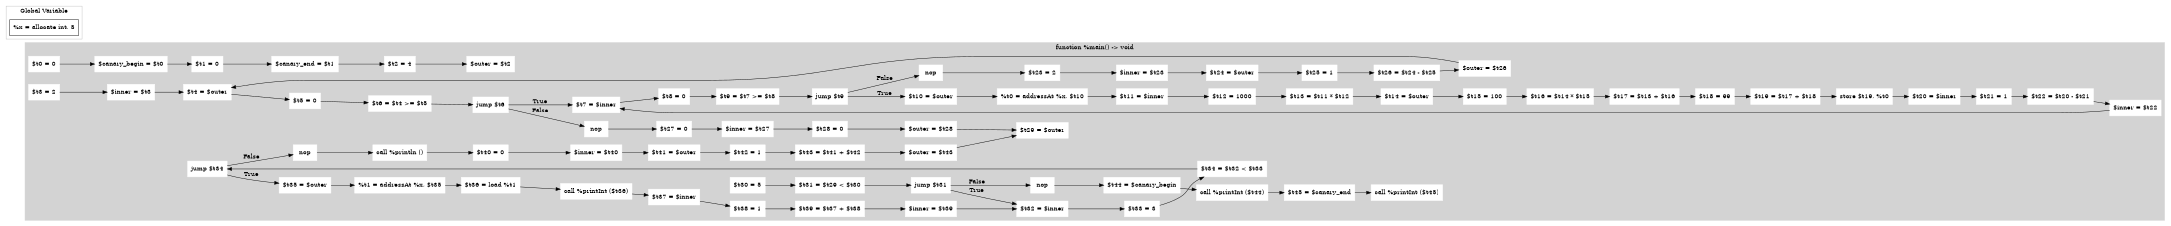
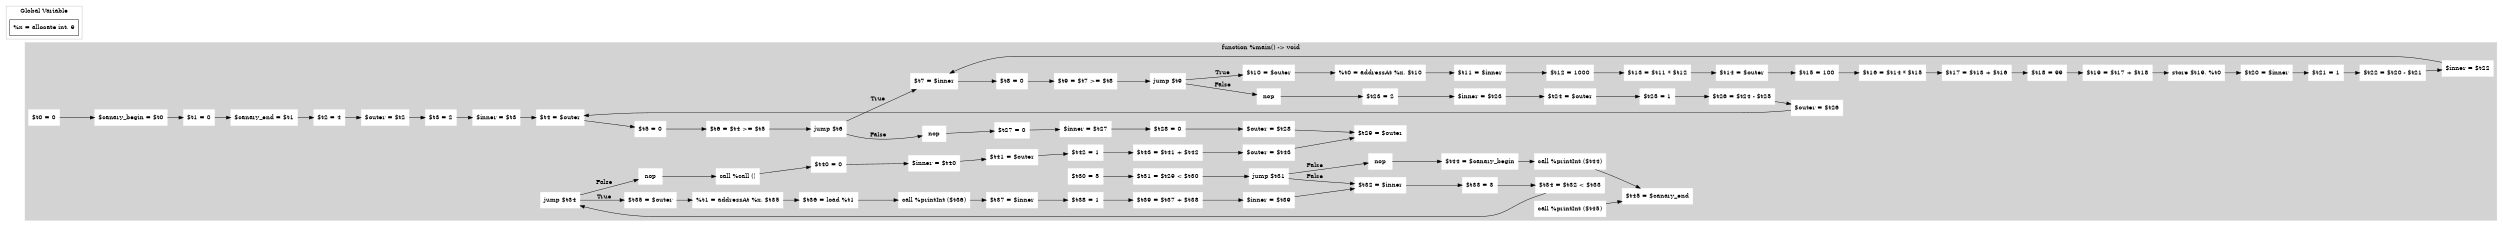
(44, 28) -> (44, 28)
none -> (415, 118)
(400, 153) -> (738, 176)
(977, 190) -> (1315, 177)
(1361, 193) -> (1612, 203)
